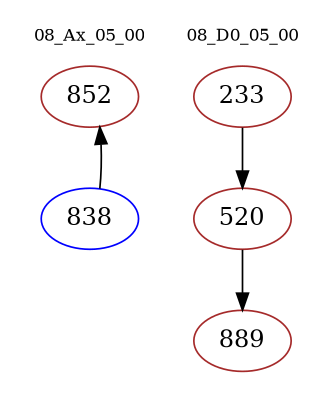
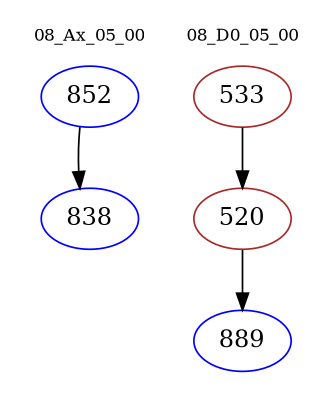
(90, 97) -> (90, 97)
(243, 97) -> (243, 97)
(101, 167) -> (79, 149)
(243, 341) -> (243, 341)
